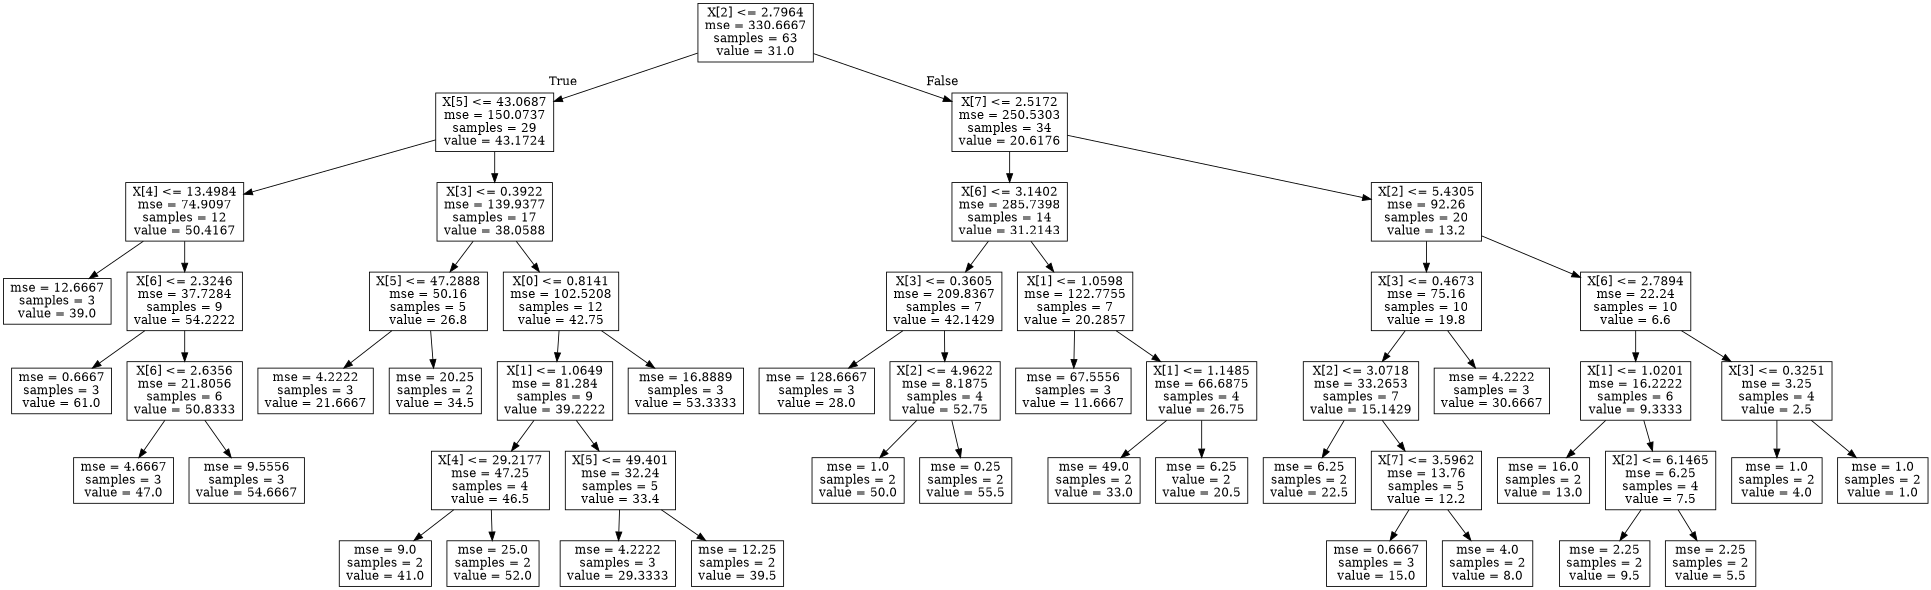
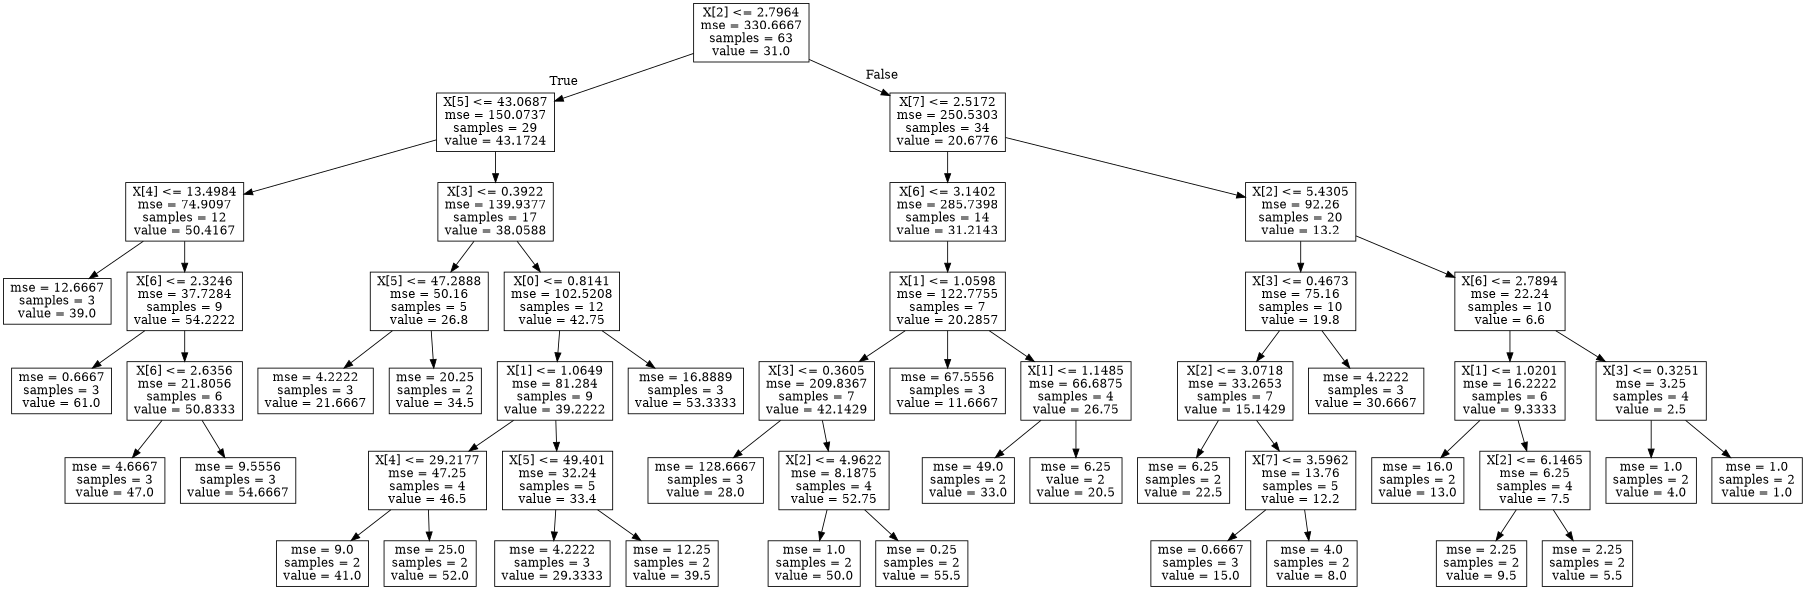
(1010, 122) -> (948, 122)
(980, 253) -> (886, 344)
